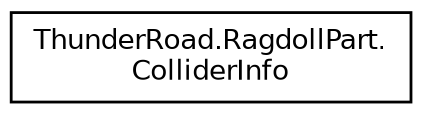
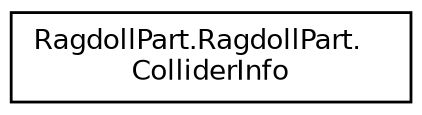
(211, 57) -> (211, 57)
